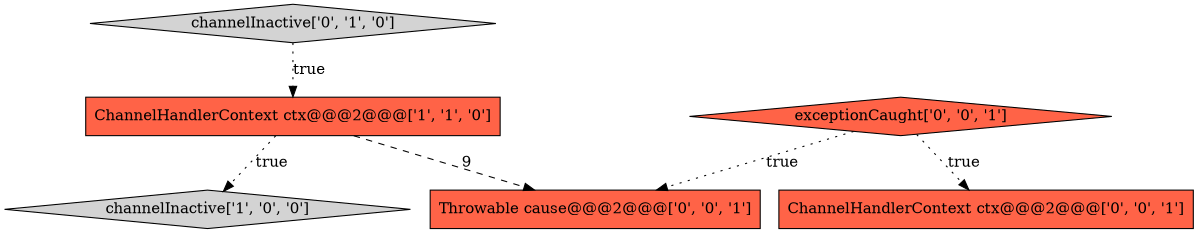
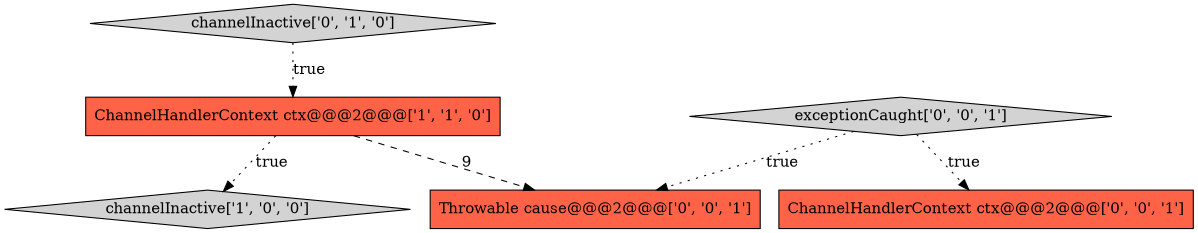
(901, 116) -> (901, 116)
